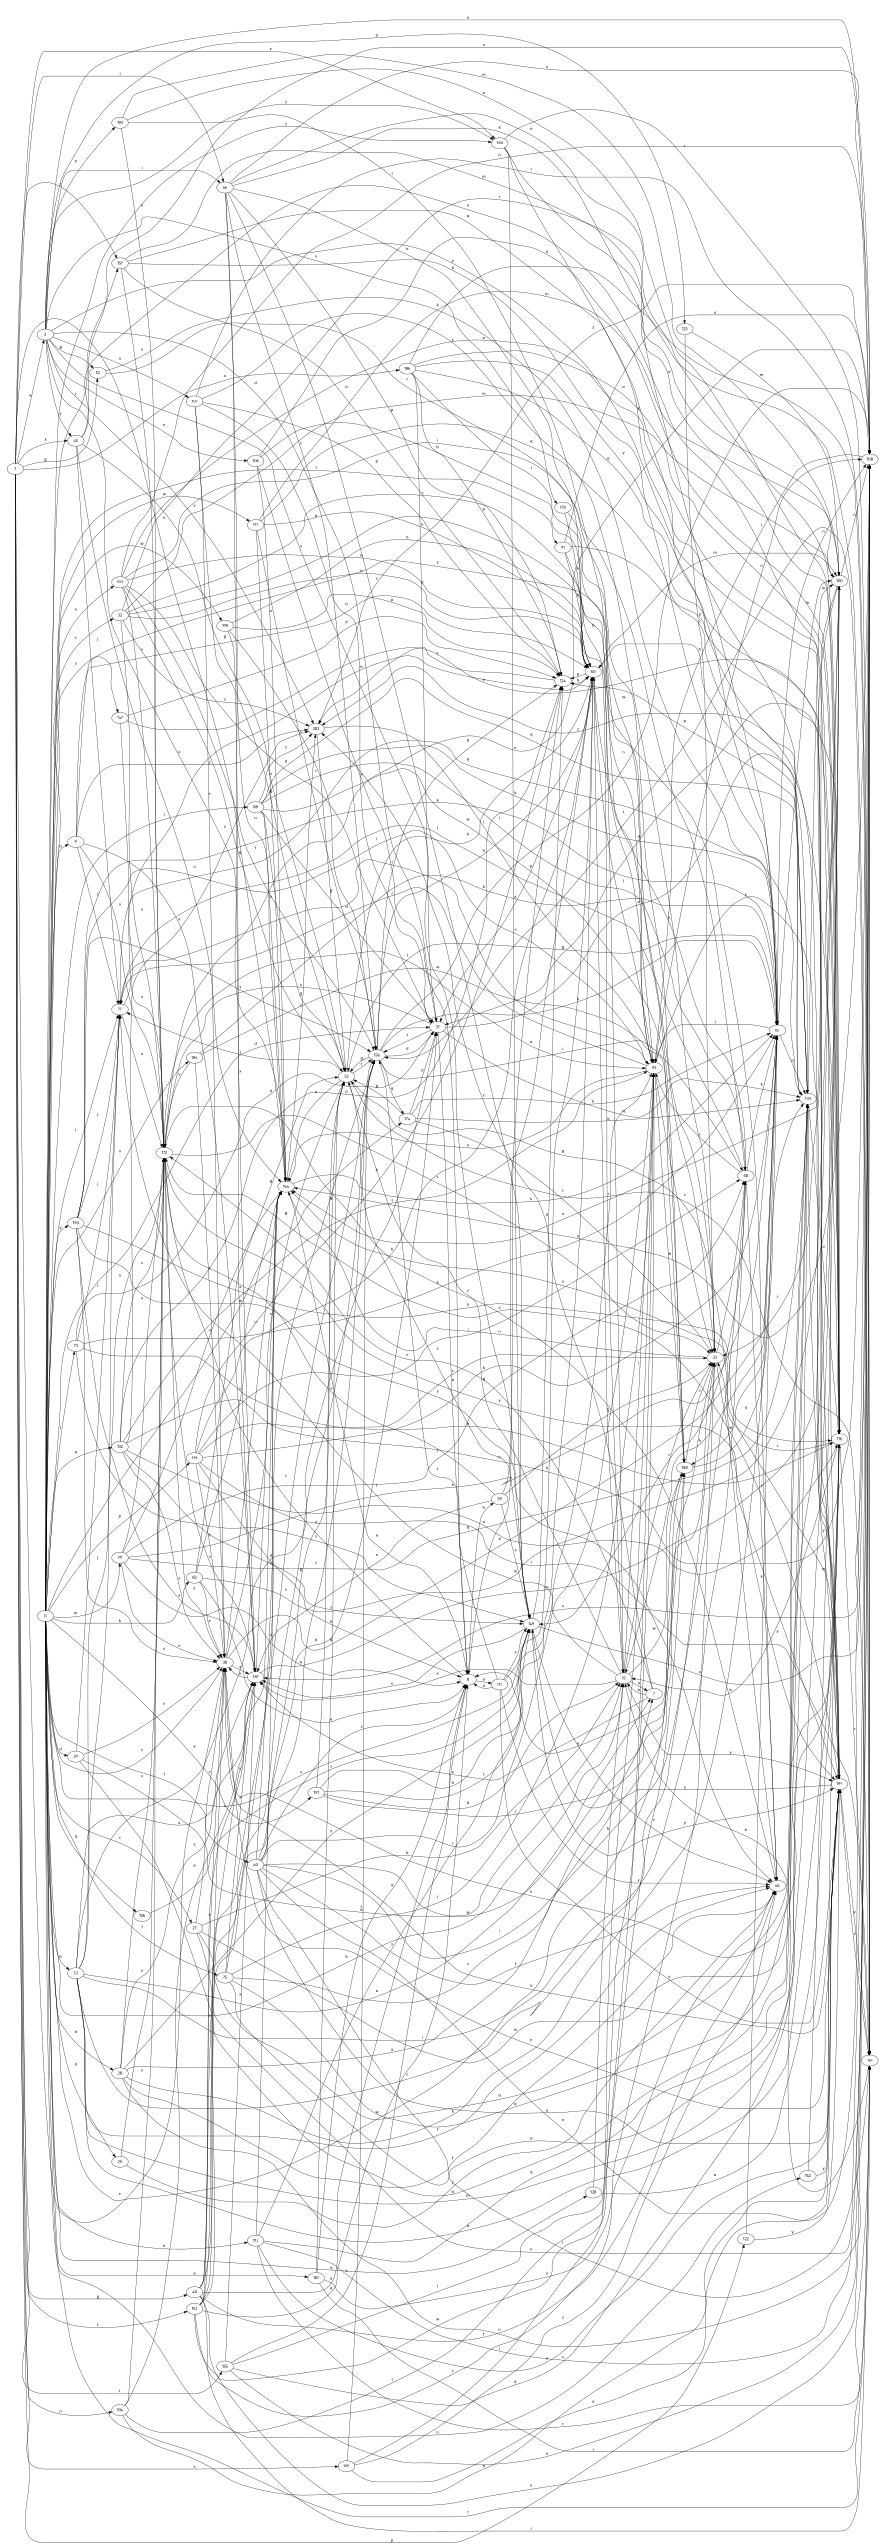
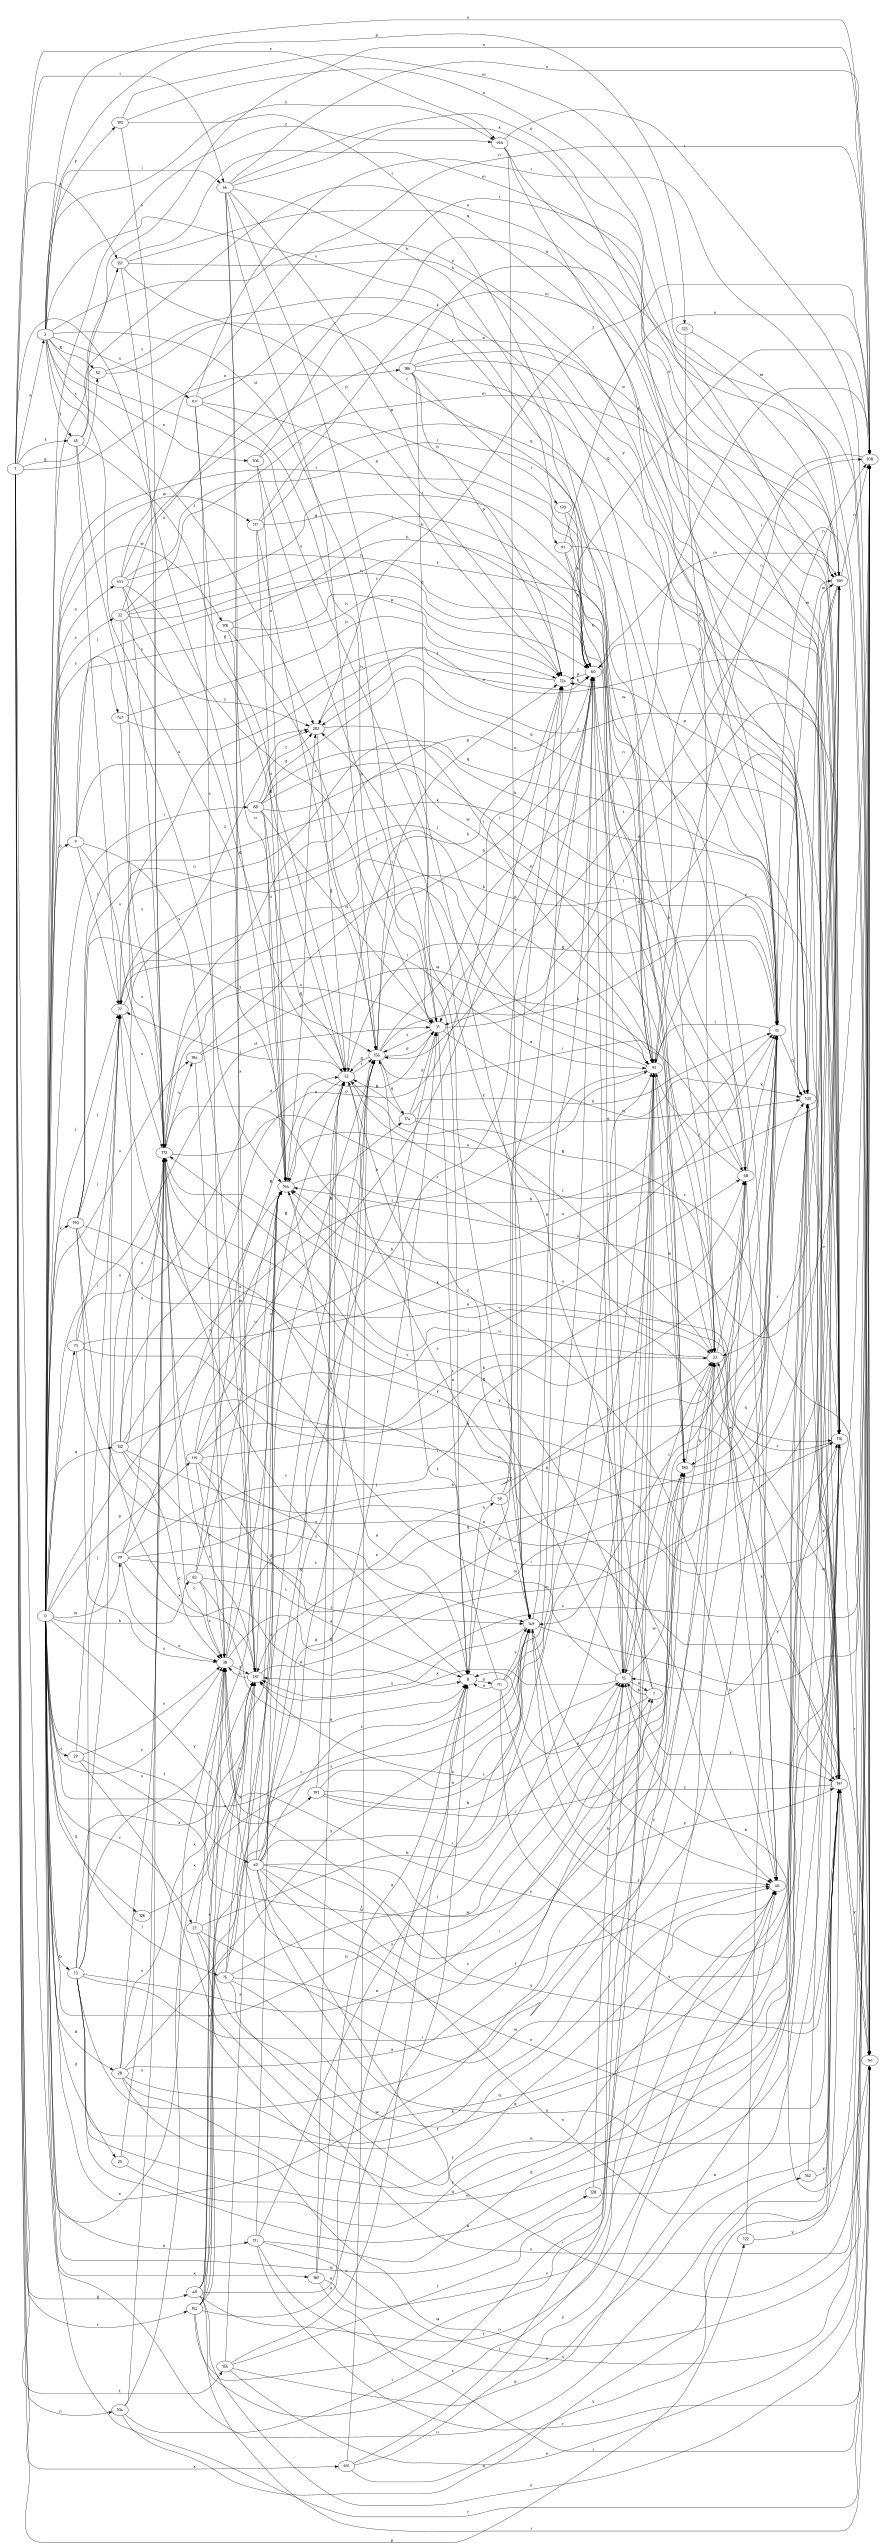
(242, 835) -> none
(176, 1087) -> (177, 1106)
